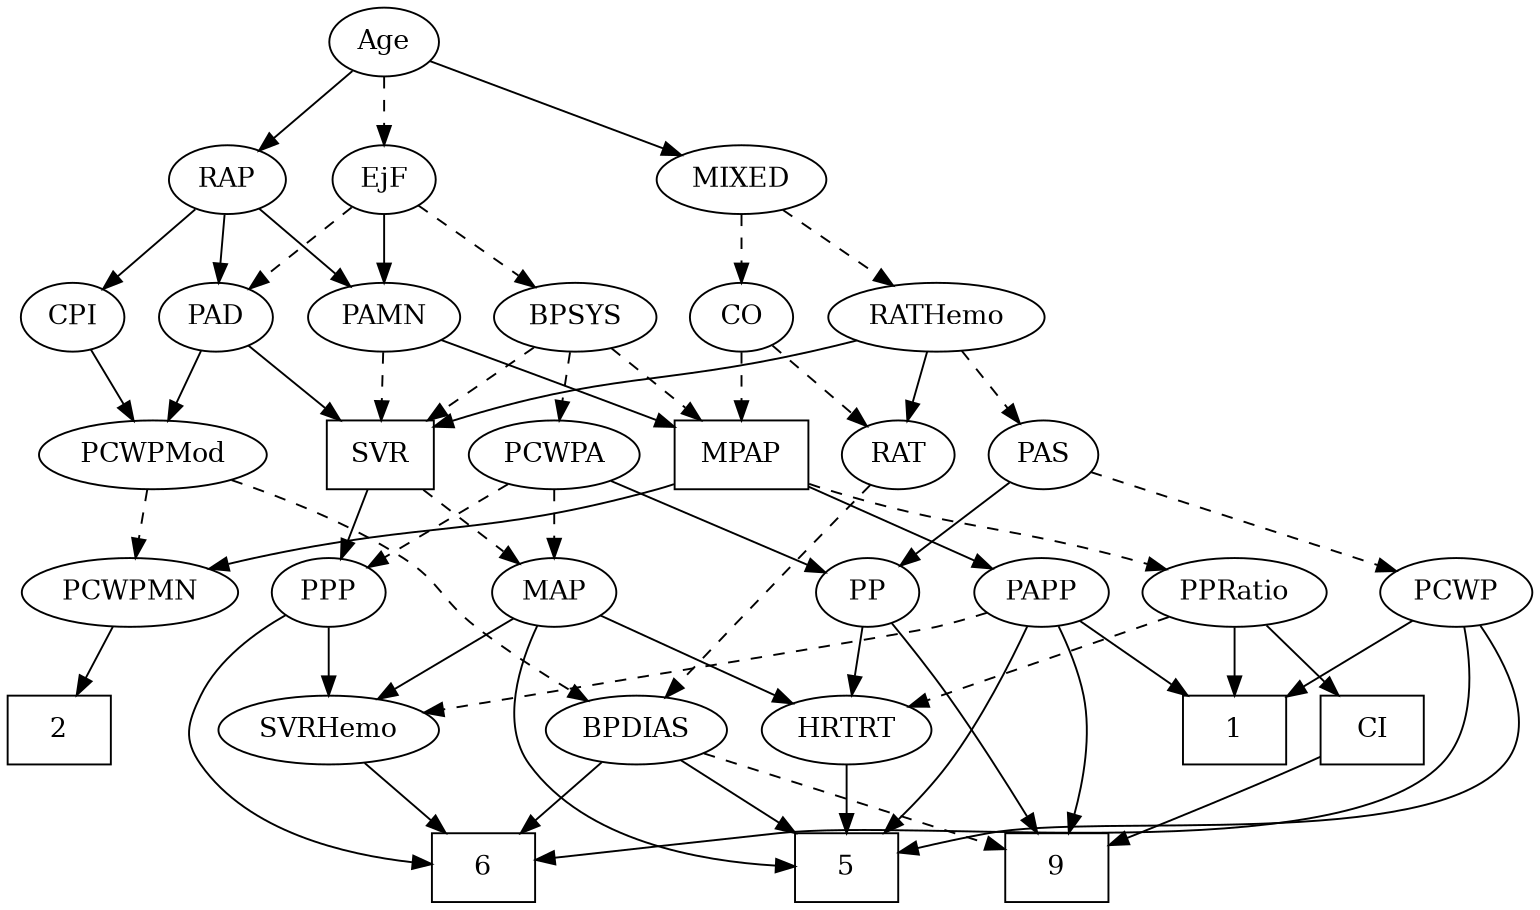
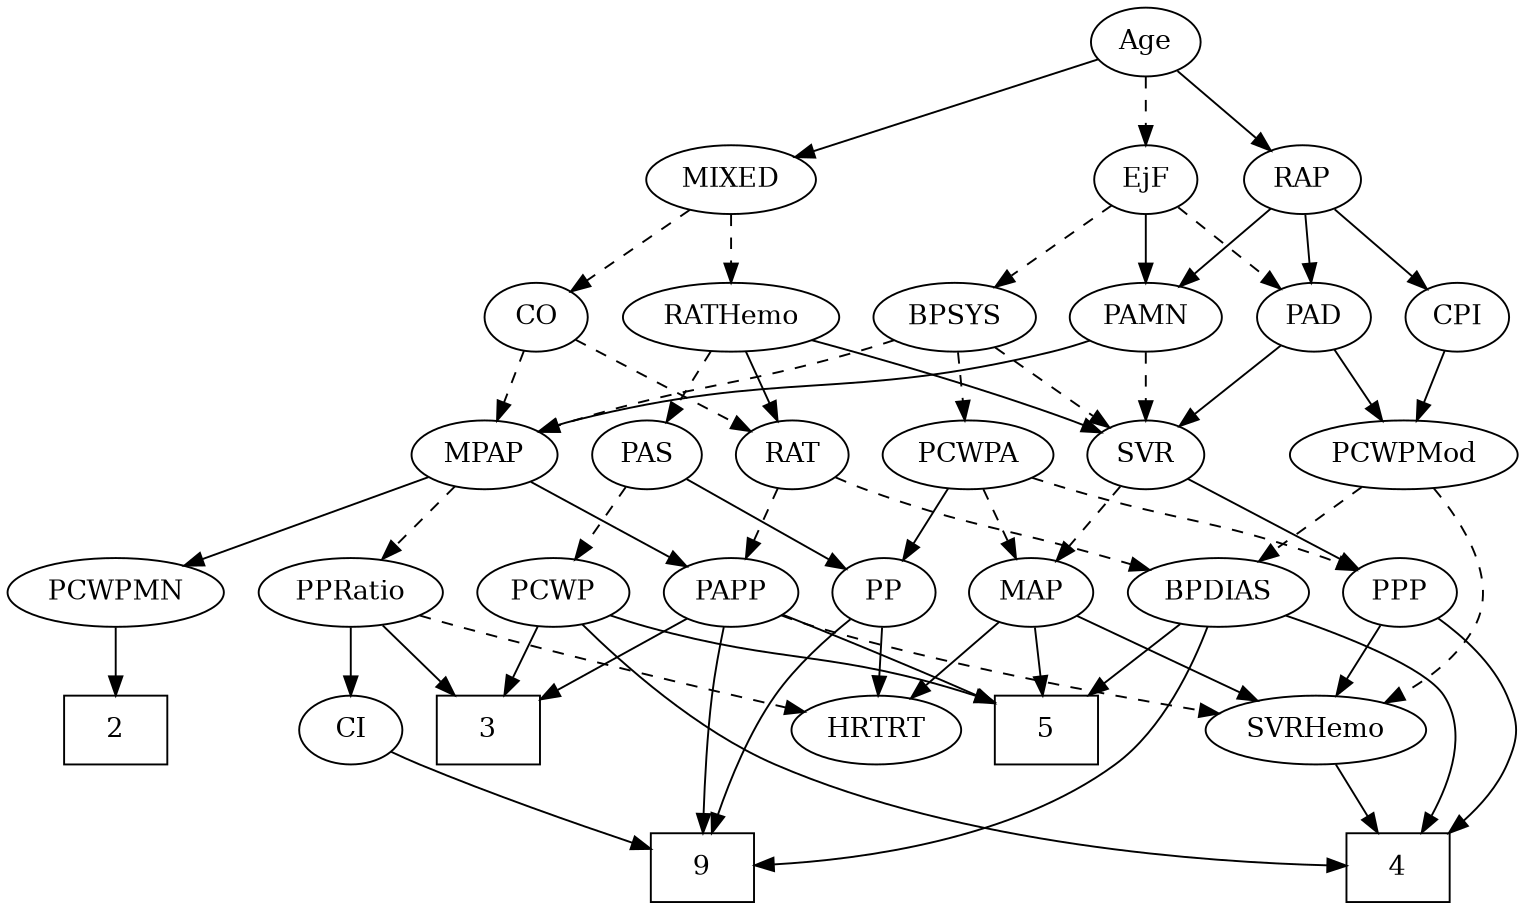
(380, 455) -> (1146, 455)
(742, 455) -> (485, 455)
none -> (768, 511)
(143, 514) -> (1482, 601)
(1235, 730) -> (488, 730)
(1372, 730) -> (351, 730)
(847, 786) -> none
(831, 794) -> (1031, 811)
(484, 868) -> (1398, 868)
